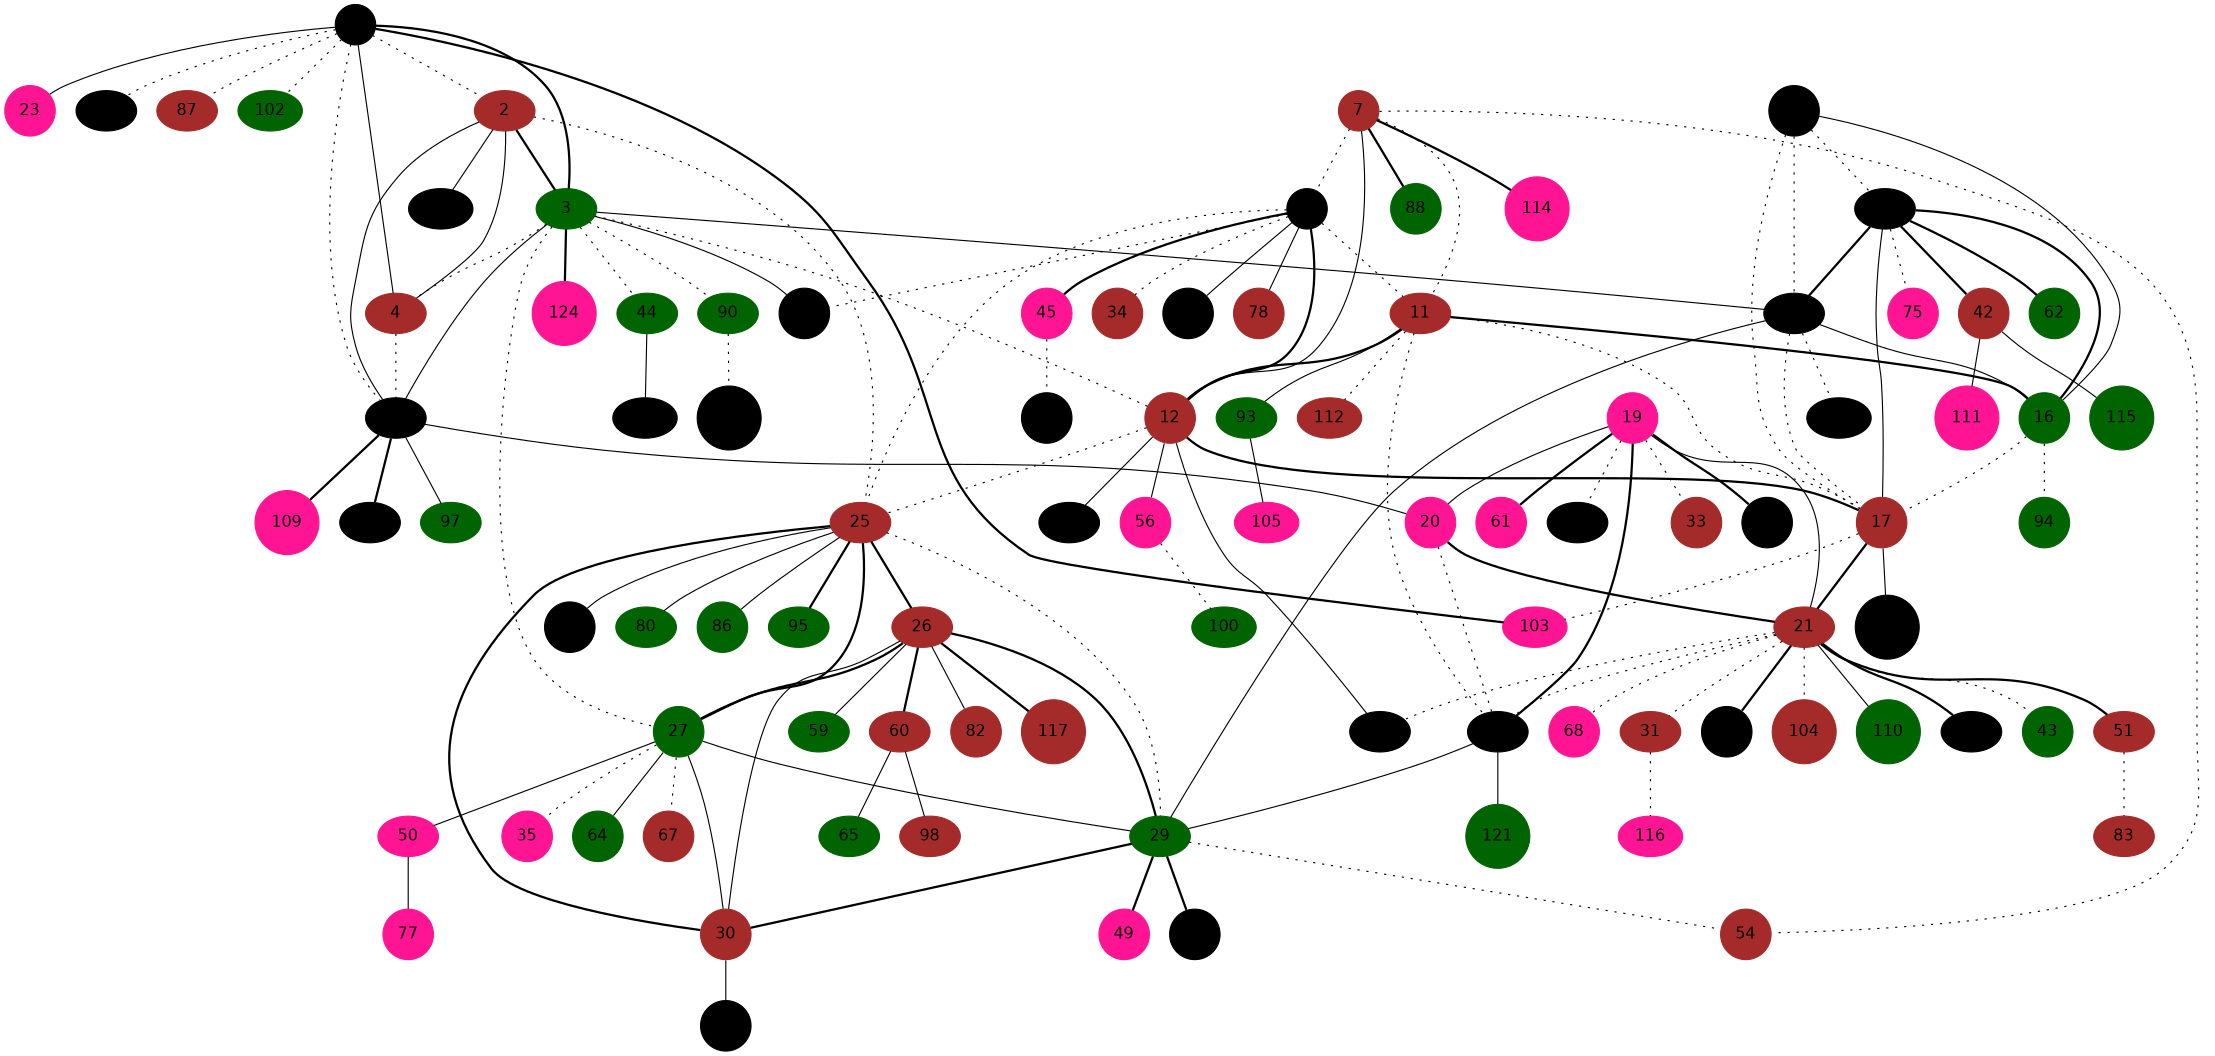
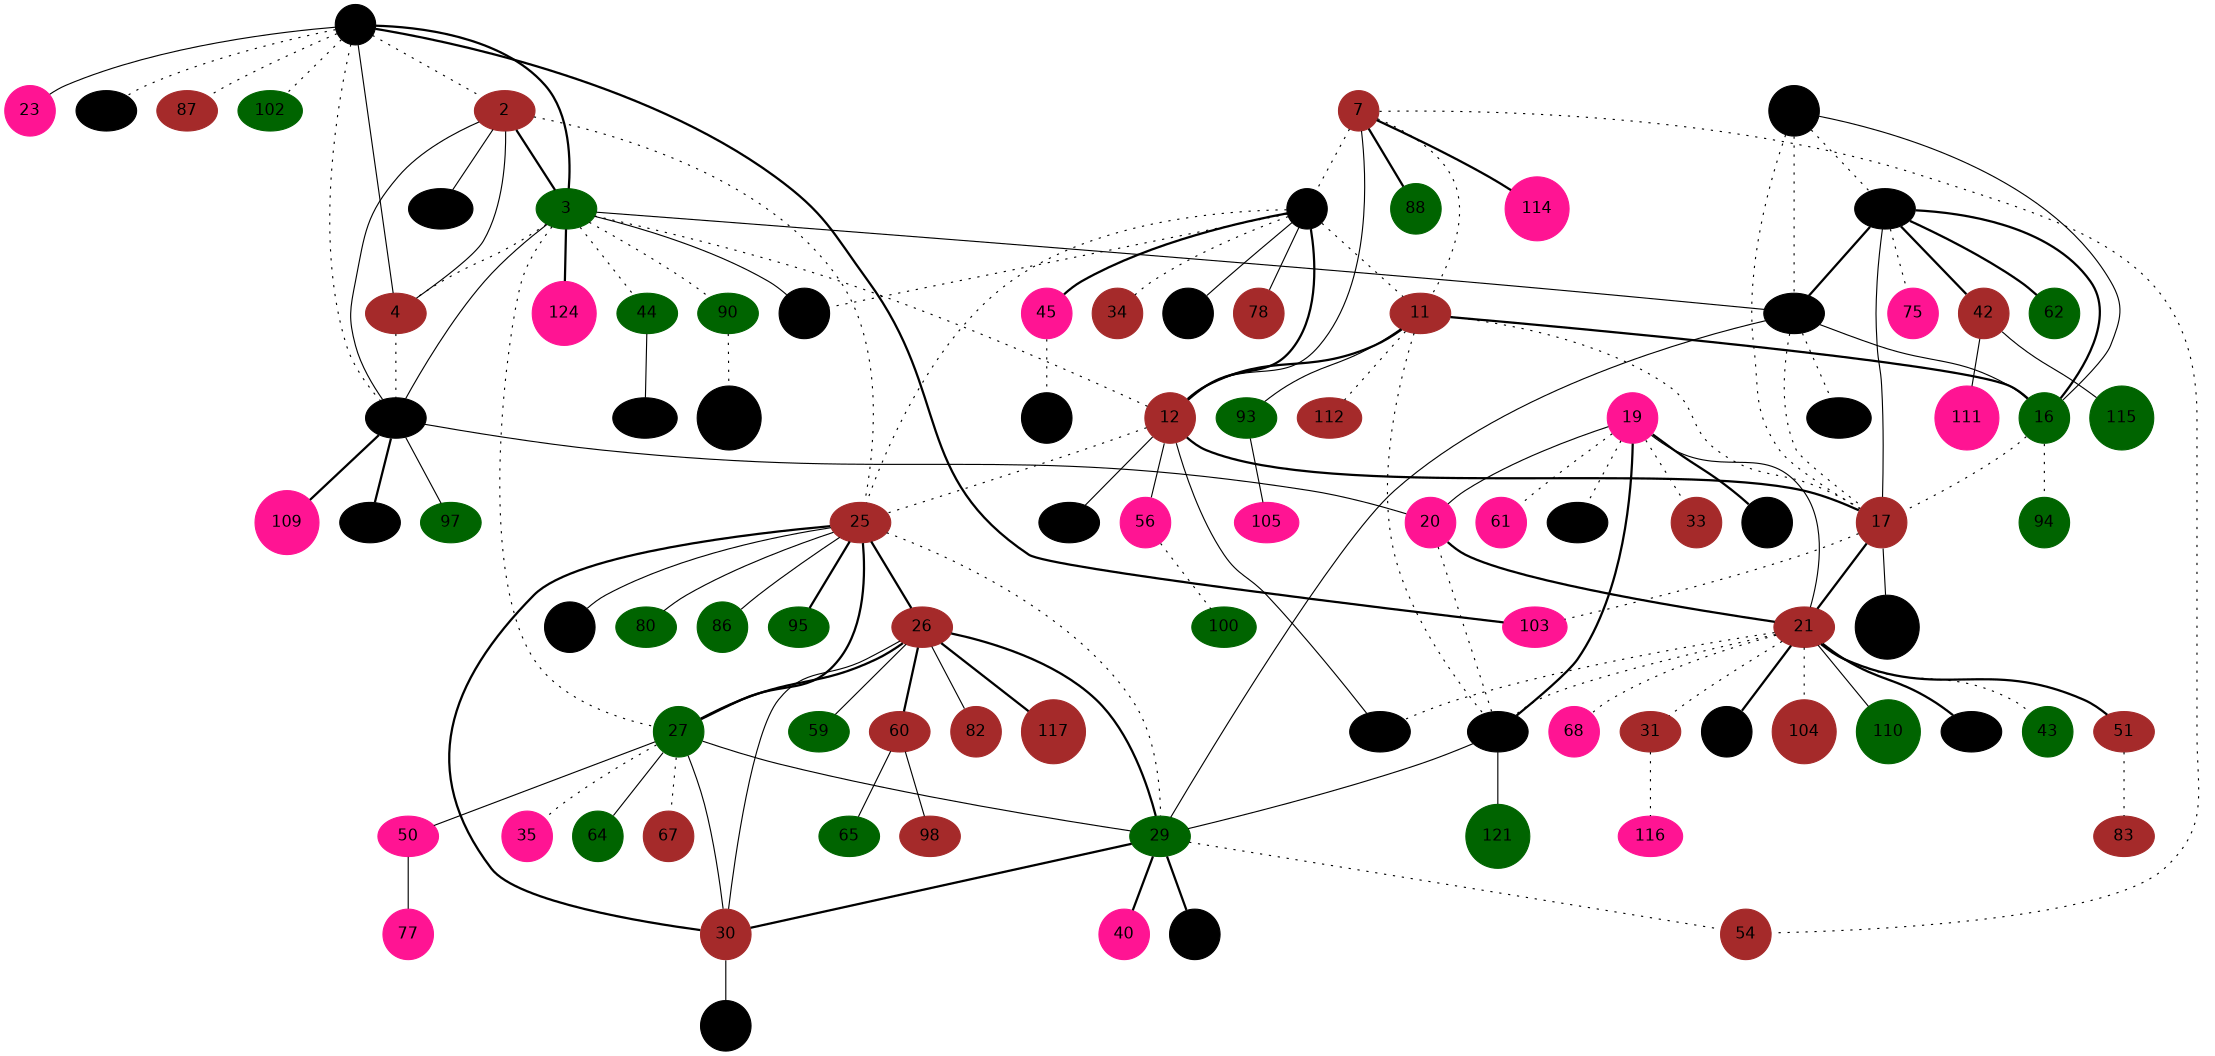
(1565, 468) -> (1565, 468)
(1124, 934) -> (1124, 934)
